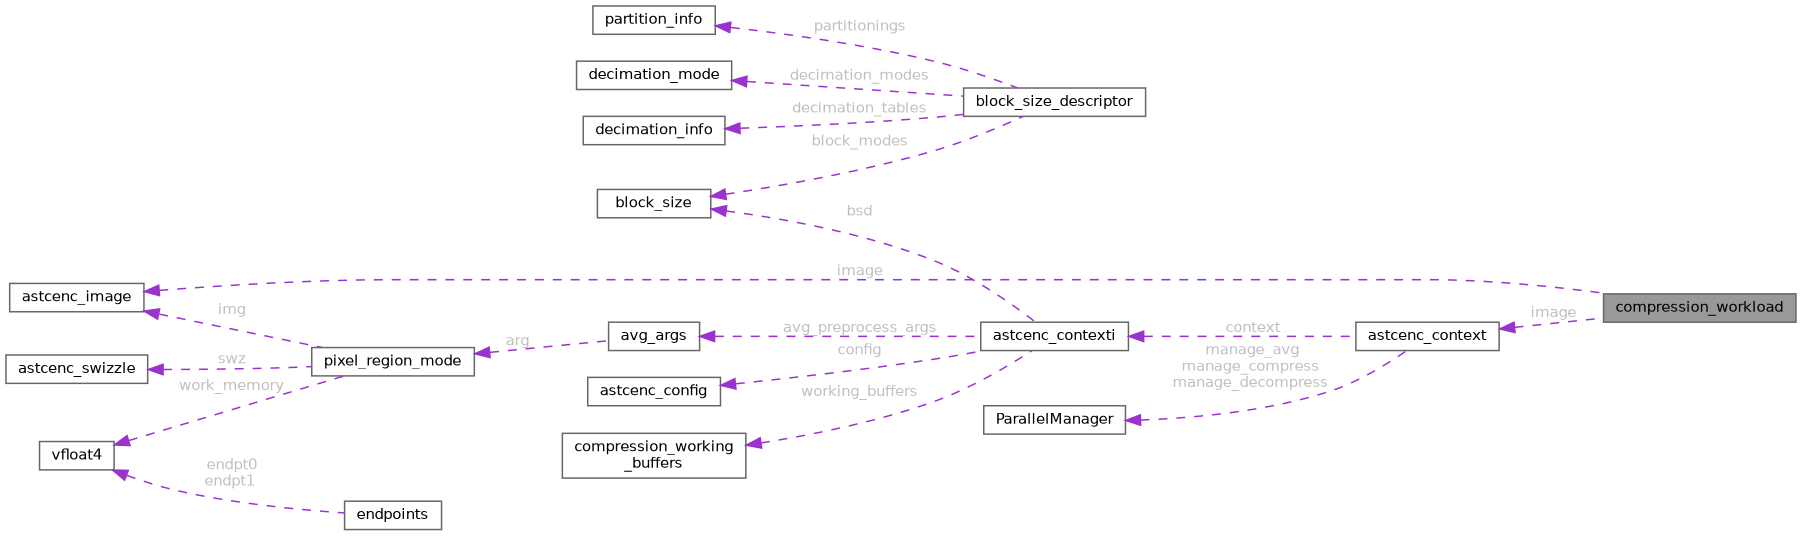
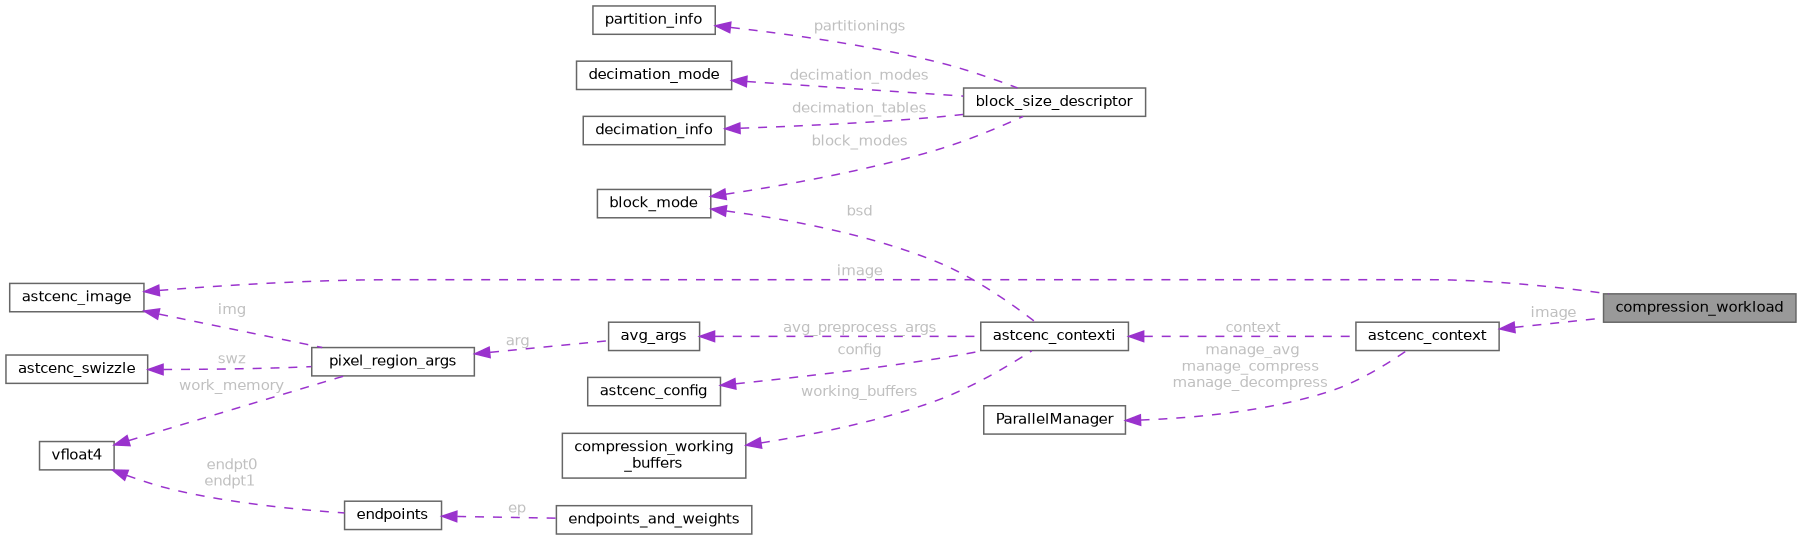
(654, 204) -> (654, 204)
(393, 362) -> (393, 362)
none -> (654, 520)
